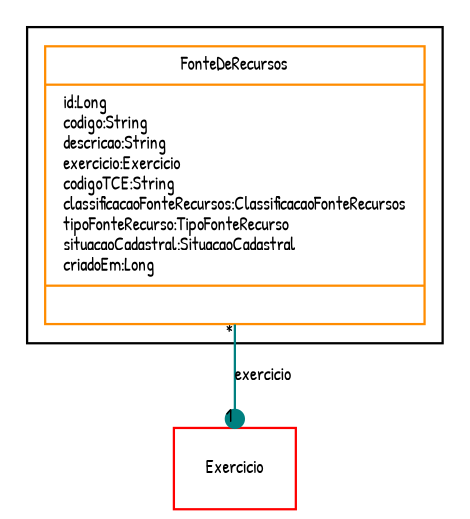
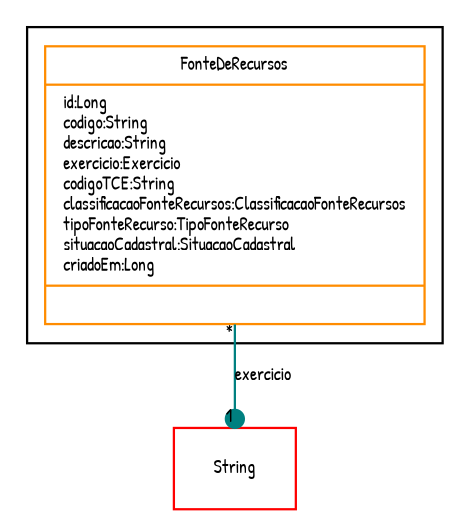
(235, 469) -> (235, 469)
